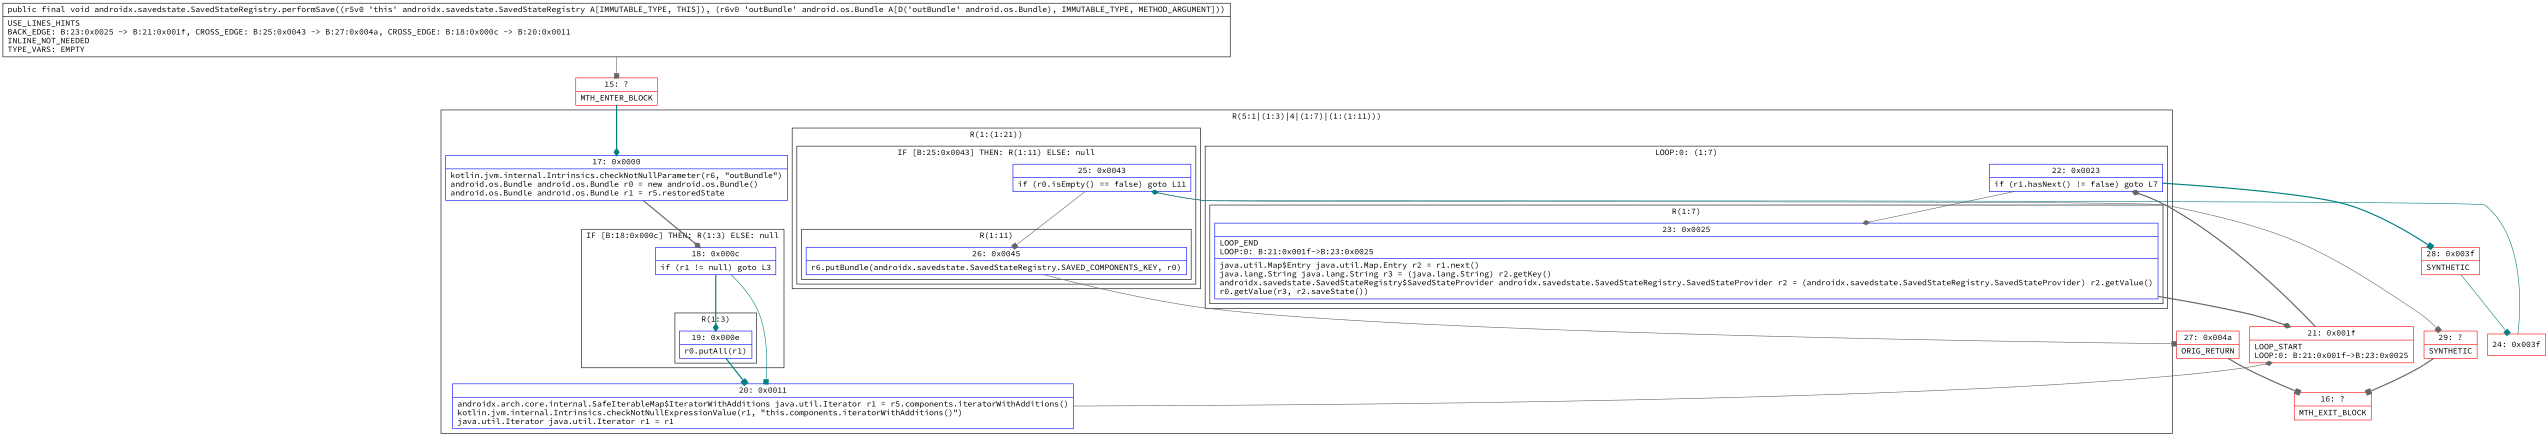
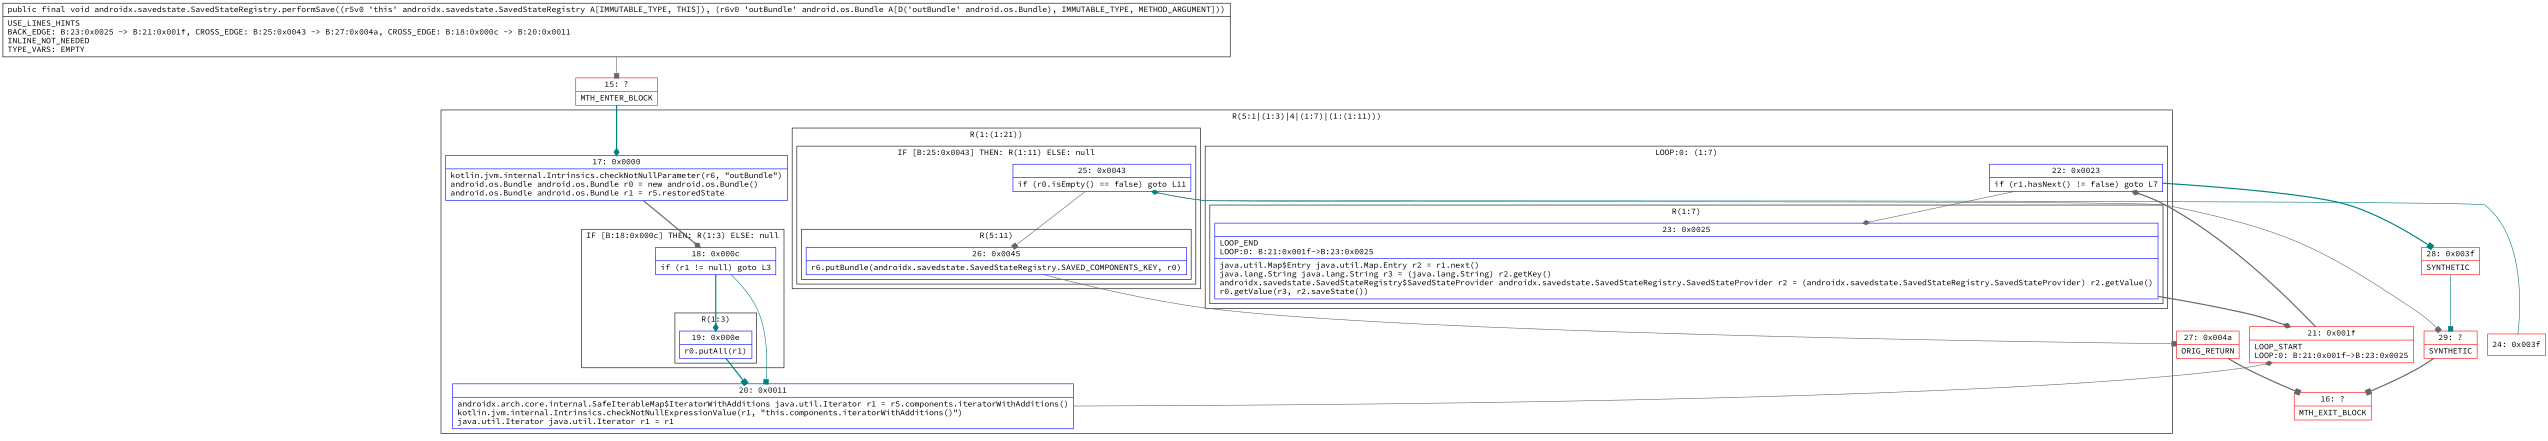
(996, 236) -> (996, 236)
(2483, 302) -> (2451, 300)
